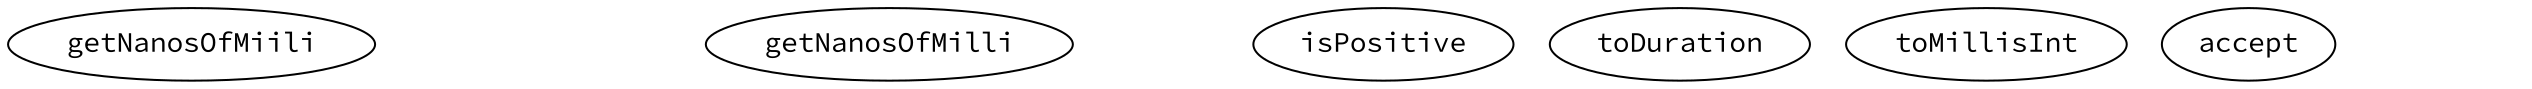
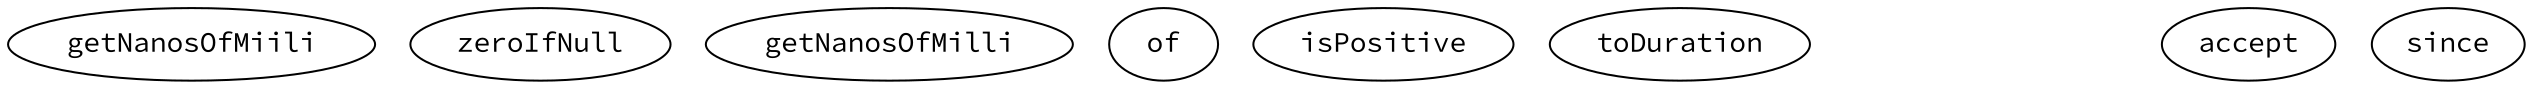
none -> (540, 44)
none -> (1164, 44)
(1986, 44) -> none
none -> (2448, 44)
